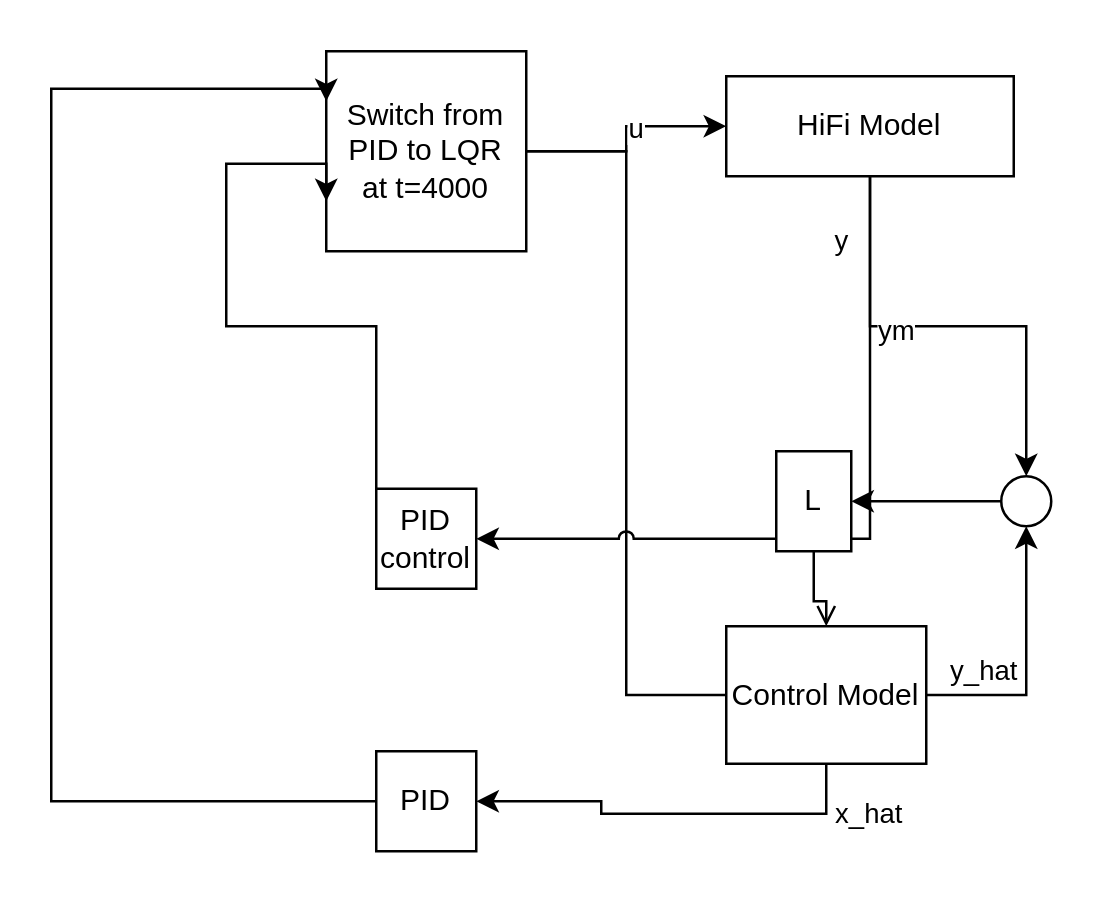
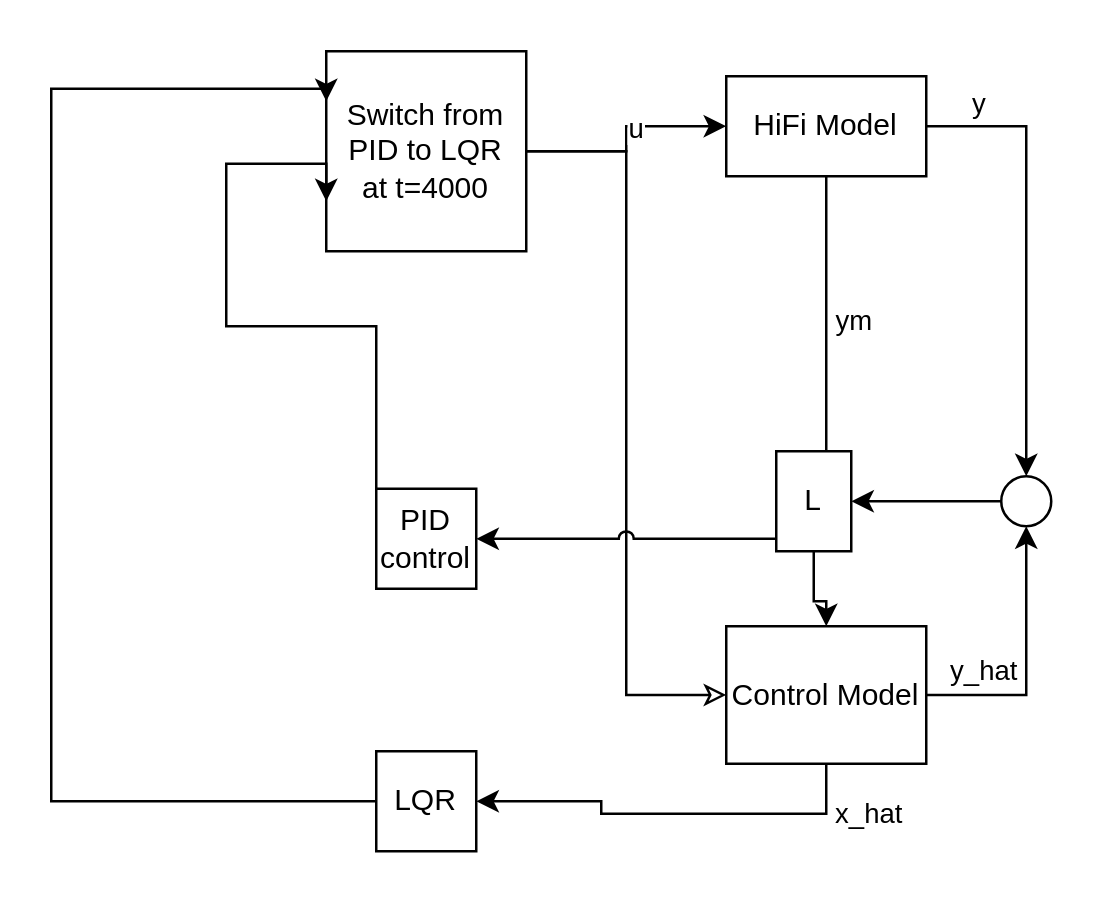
(870, 126) -> (826, 126)
(826, 611) -> (826, 608)
(715, 695) -> (708, 695)
(426, 801) -> (426, 801)
